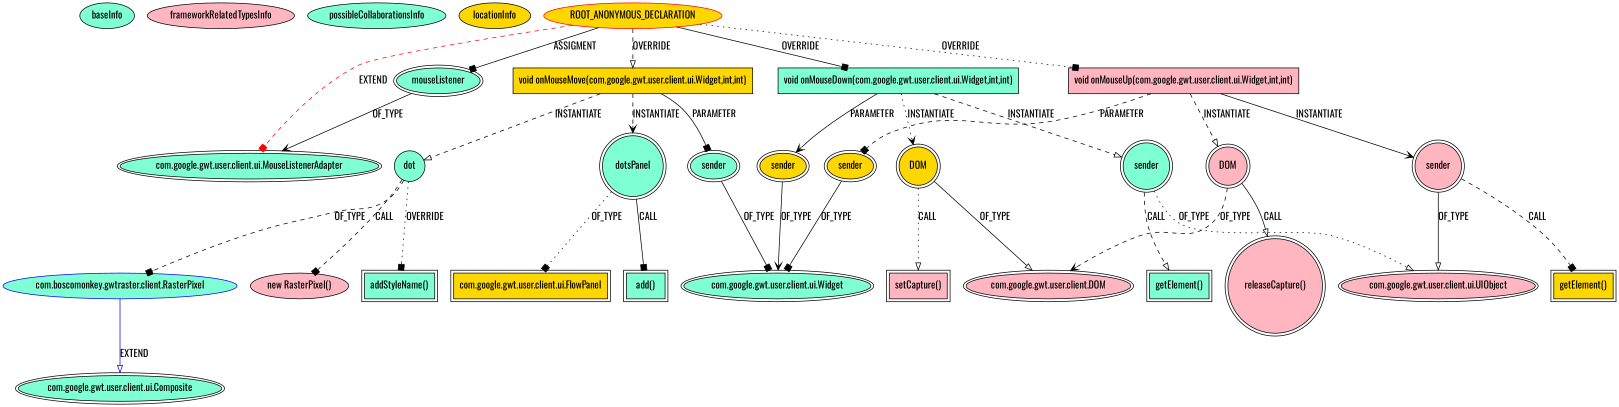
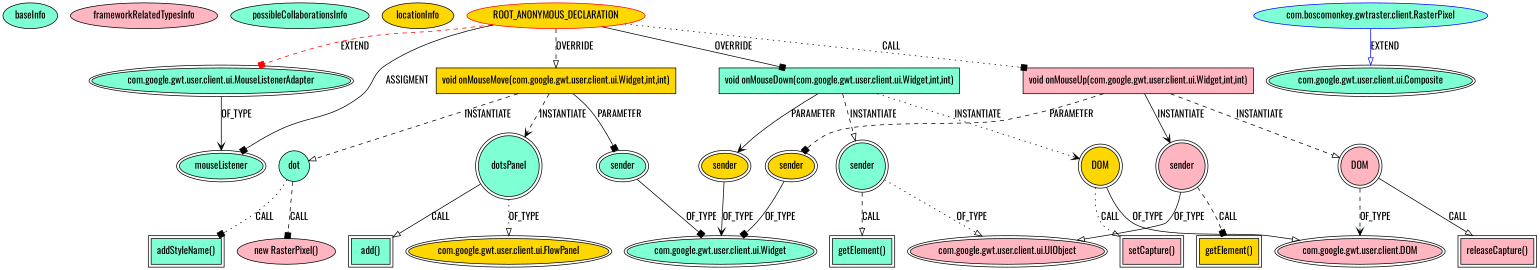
(961, 47) -> (891, 47)
(350, 121) -> (221, 120)
(425, 217) -> (265, 217)
(281, 225) -> none
(580, 228) -> (509, 214)
(640, 231) -> (440, 209)
(531, 286) -> (509, 251)
(1275, 286) -> (1497, 251)
